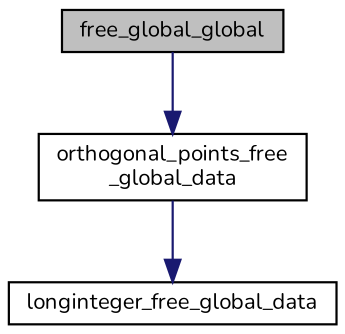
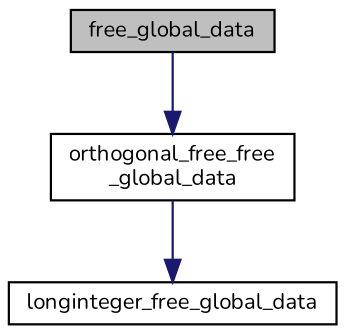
(173, 31) -> (173, 31)
(173, 167) -> (173, 167)
